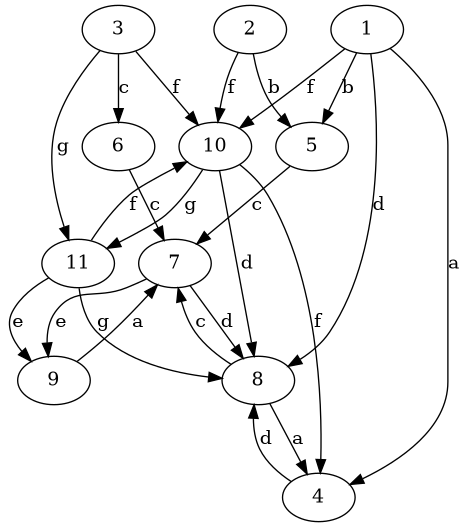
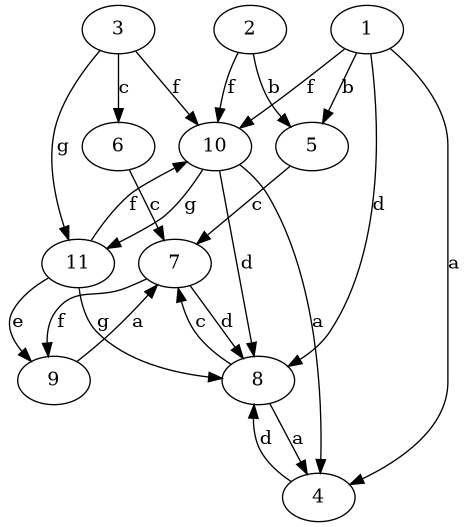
(61, 322) -> (61, 322)
(318, 322) -> (318, 322)
